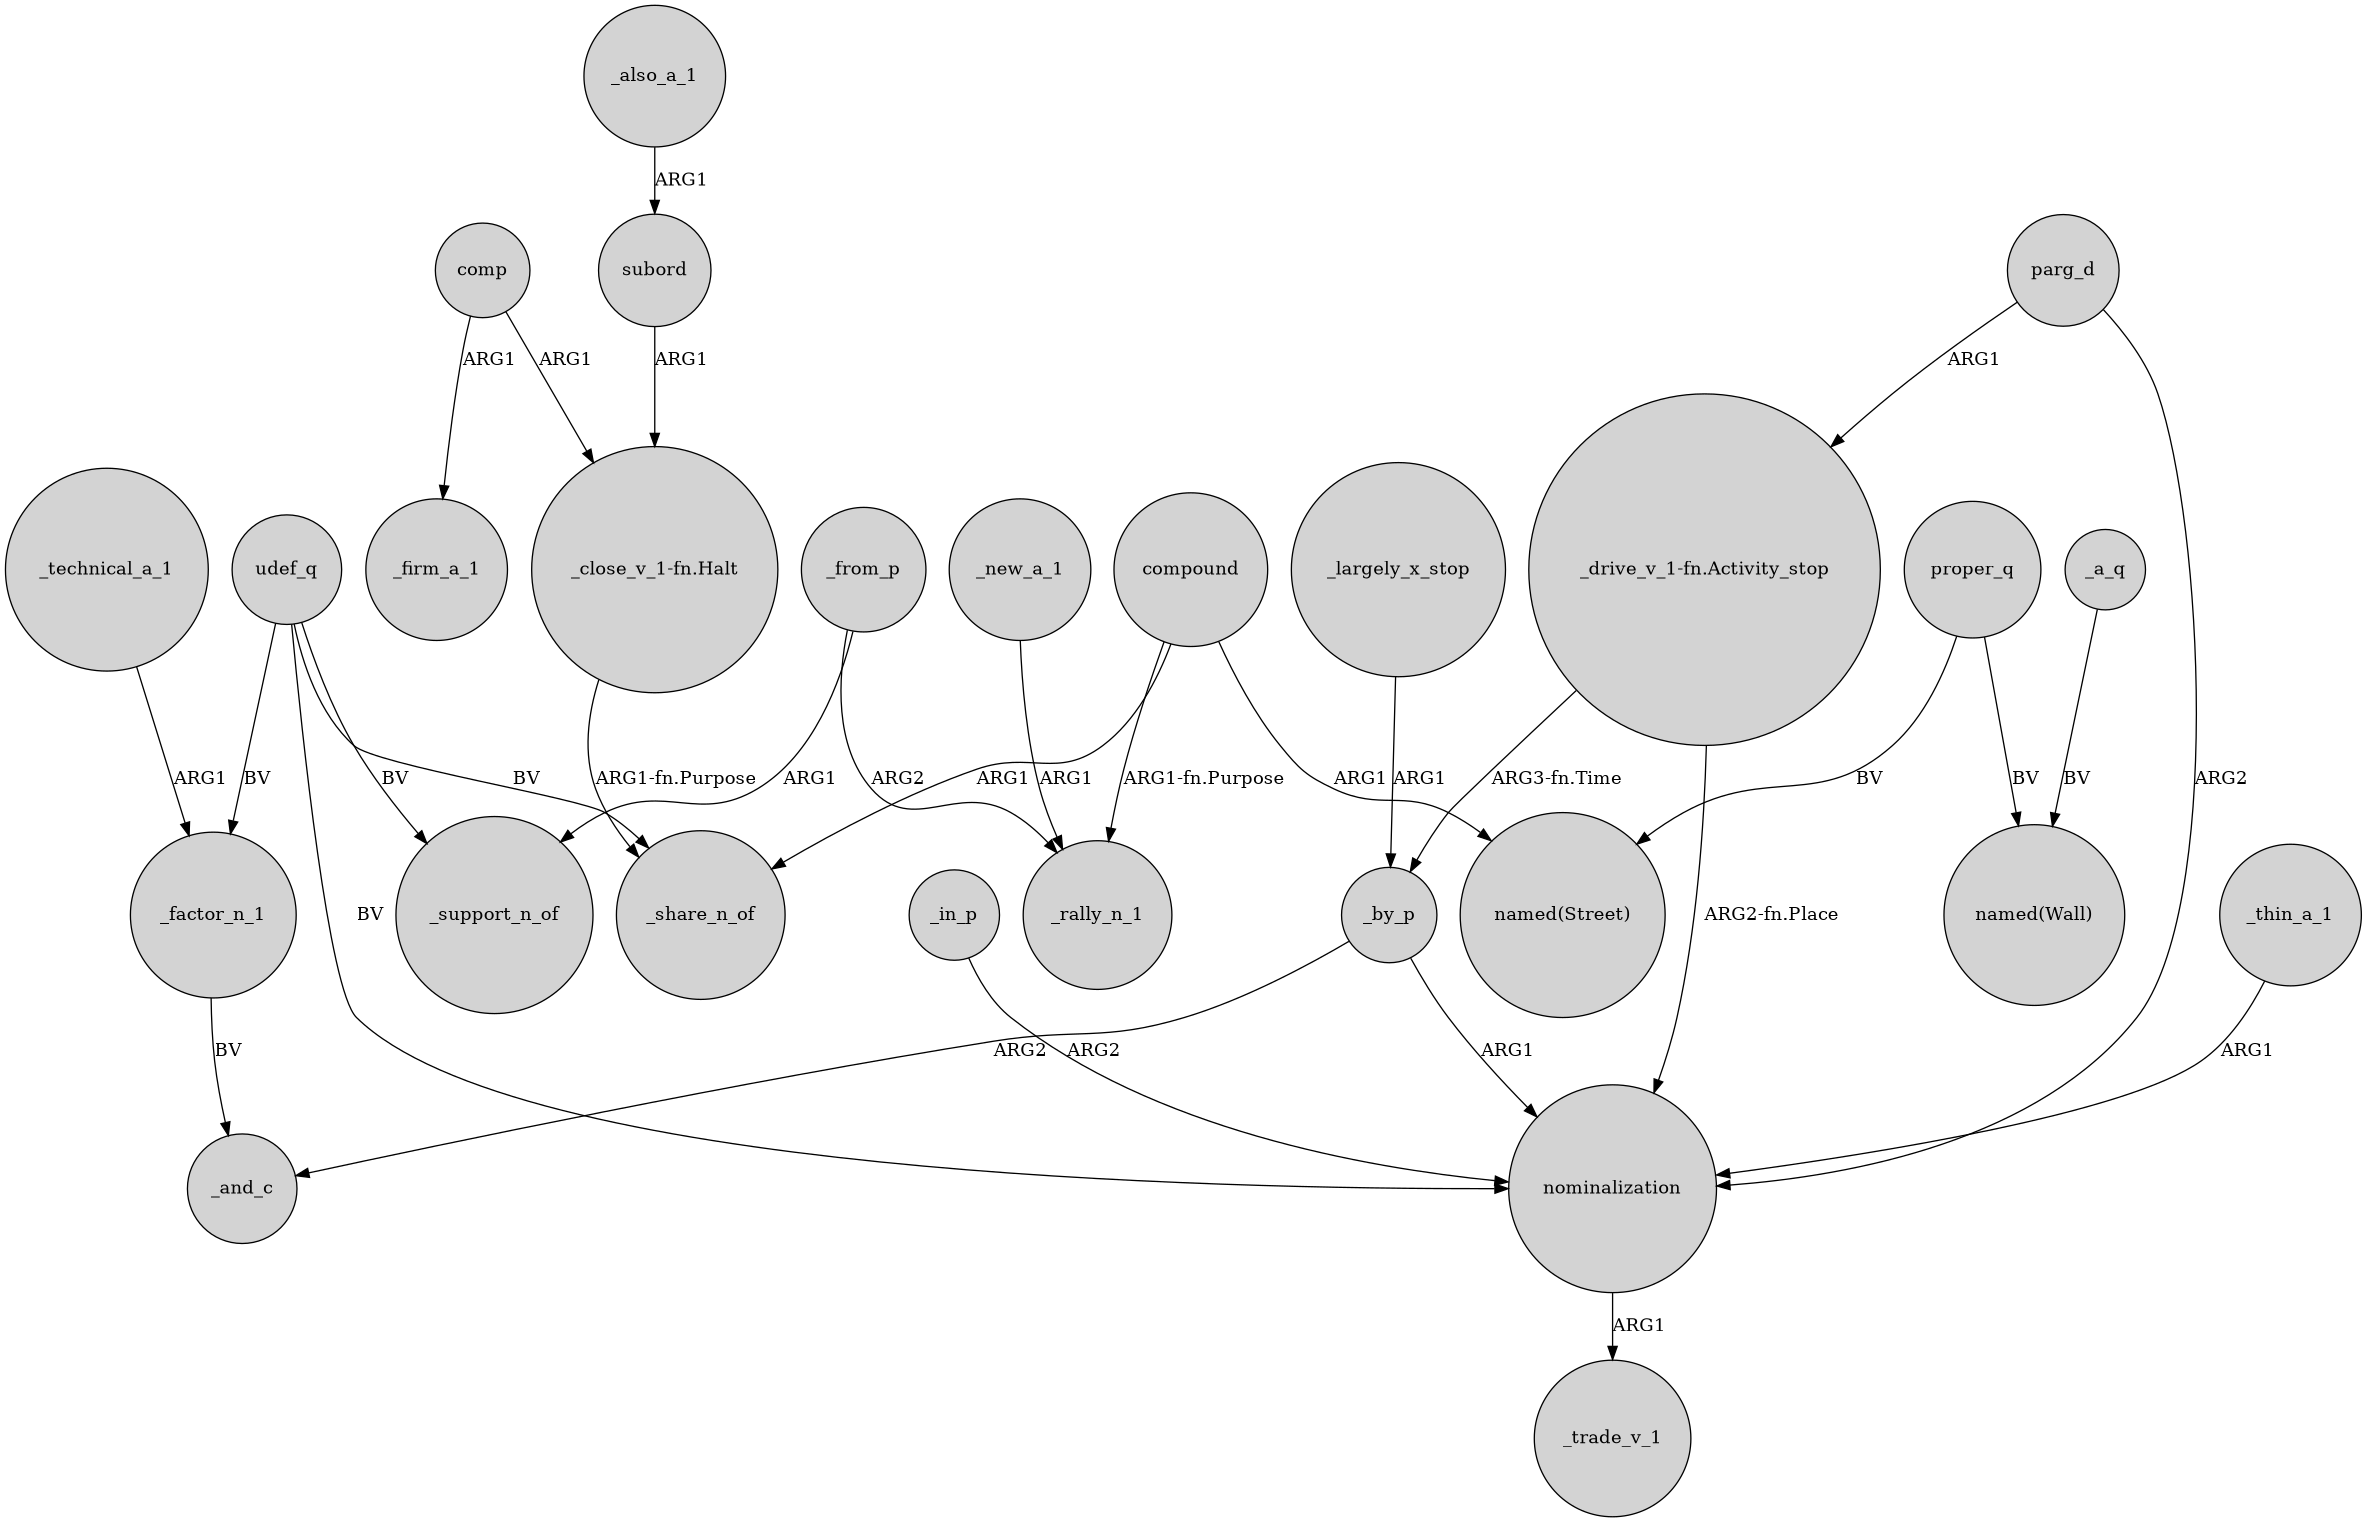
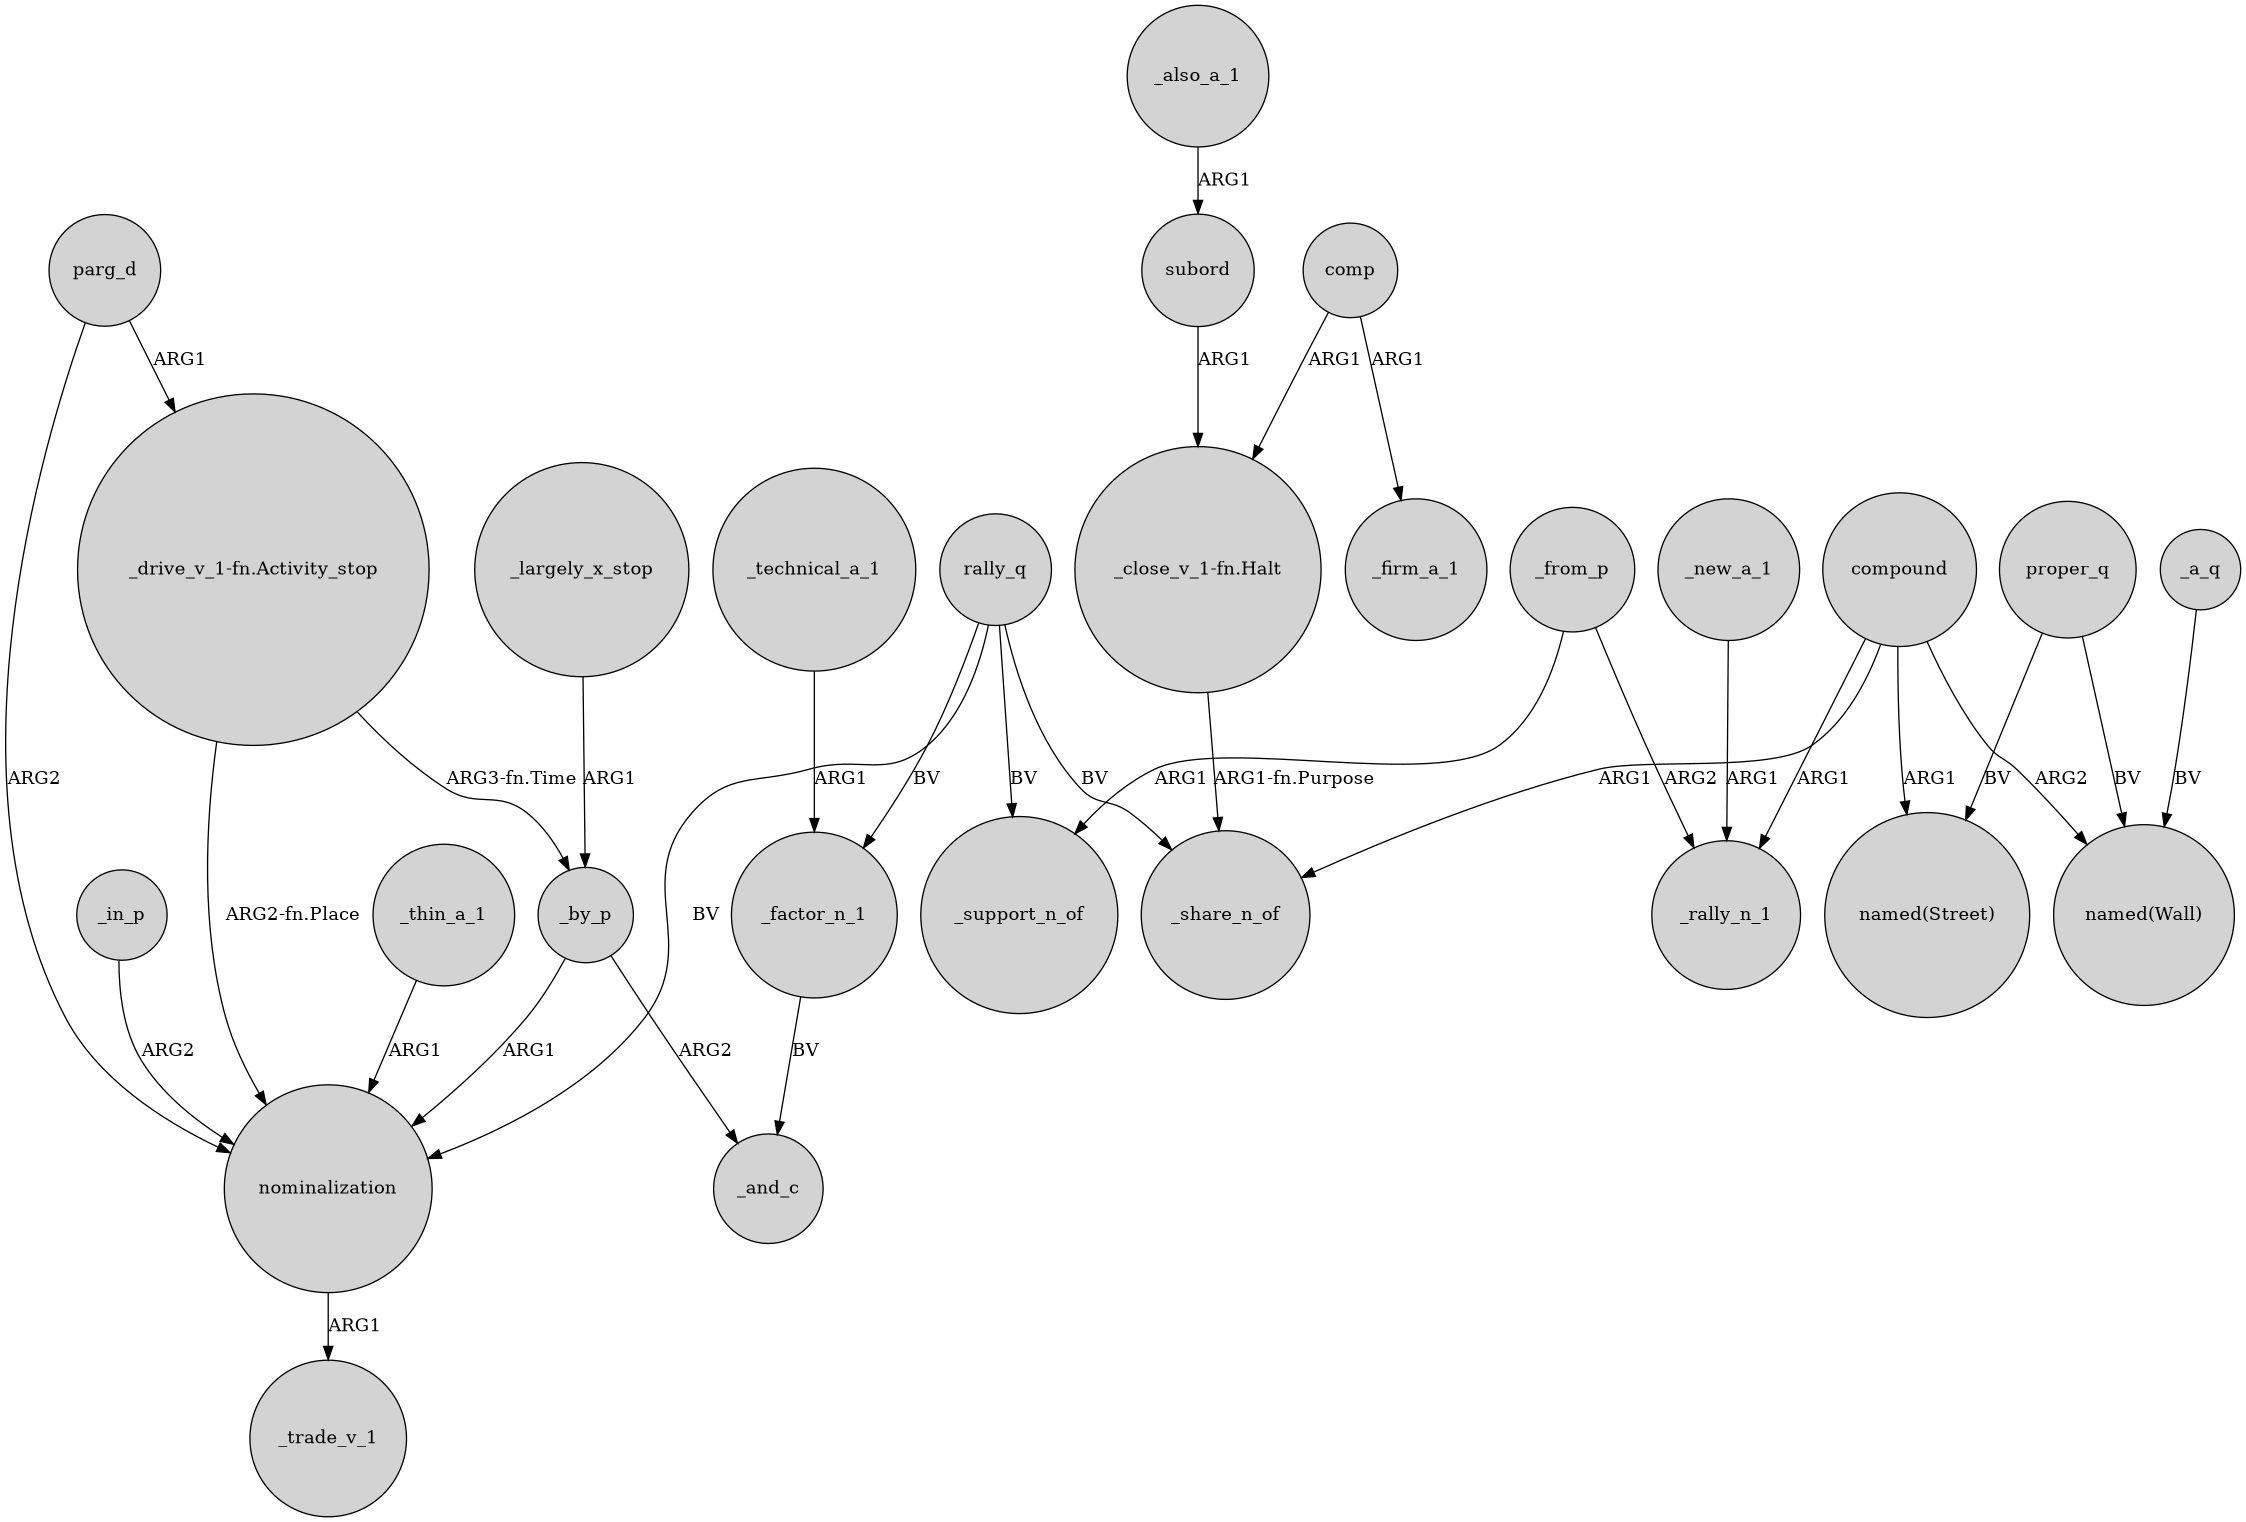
(287, 570) -> (996, 570)
none -> (1986, 743)
(1205, 779) -> (1824, 779)
